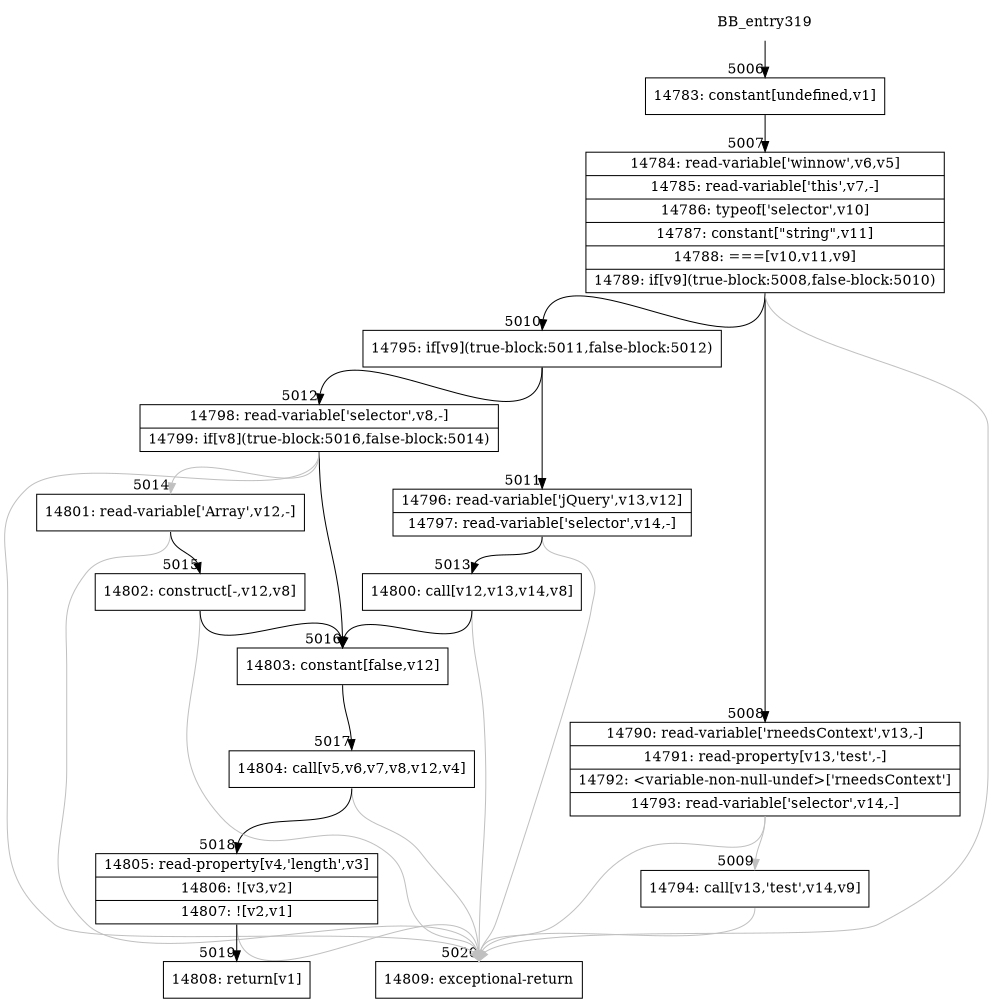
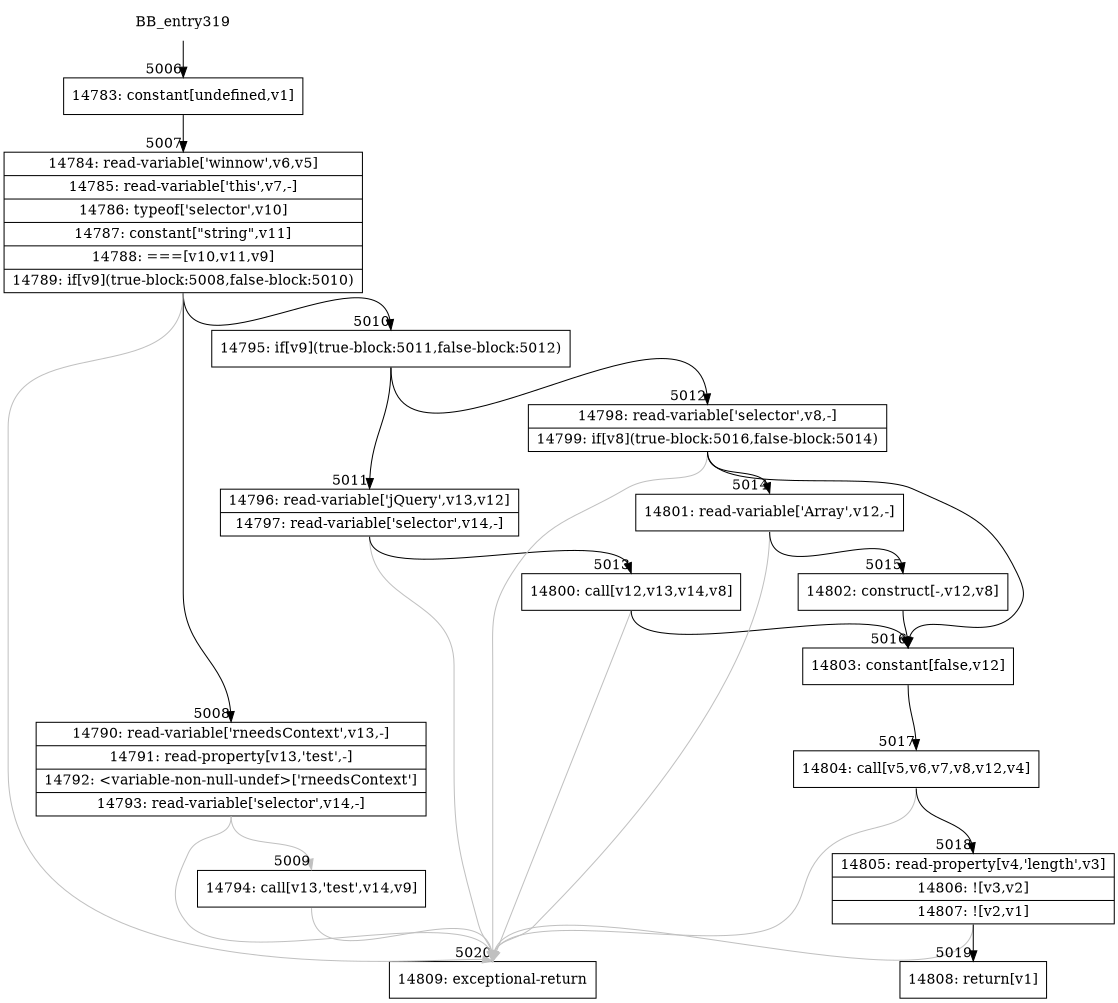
(250, 474) -> (733, 472)
(267, 840) -> none
